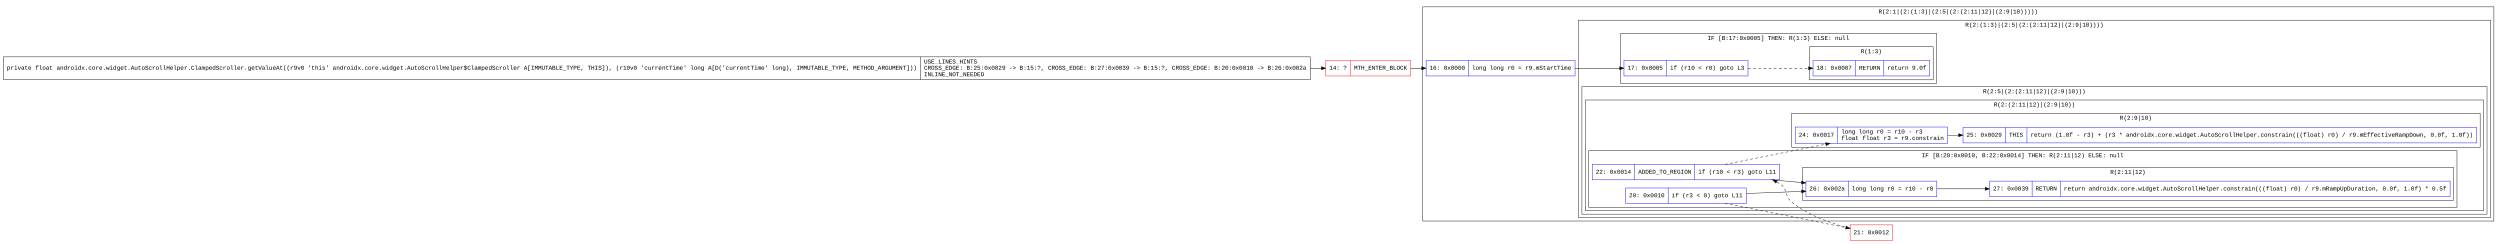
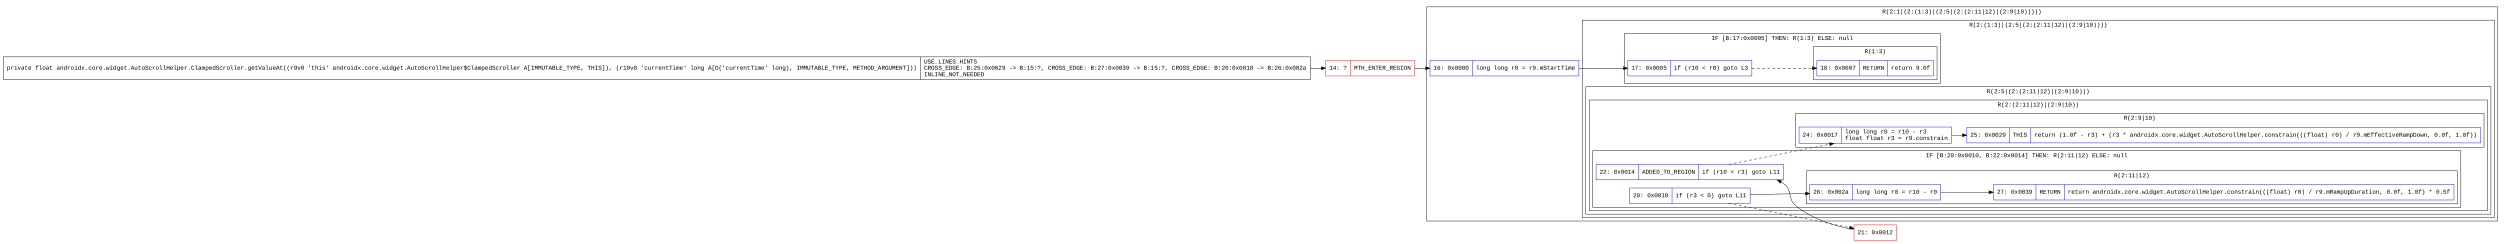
(1381, 68) -> (1383, 68)
(1787, 181) -> none
(1794, 204) -> (1793, 203)
